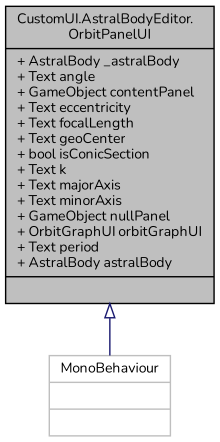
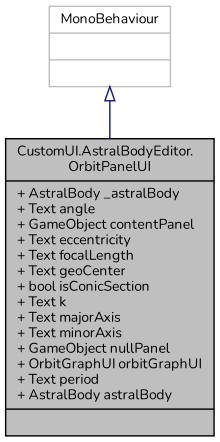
(110, 337) -> (110, 120)
